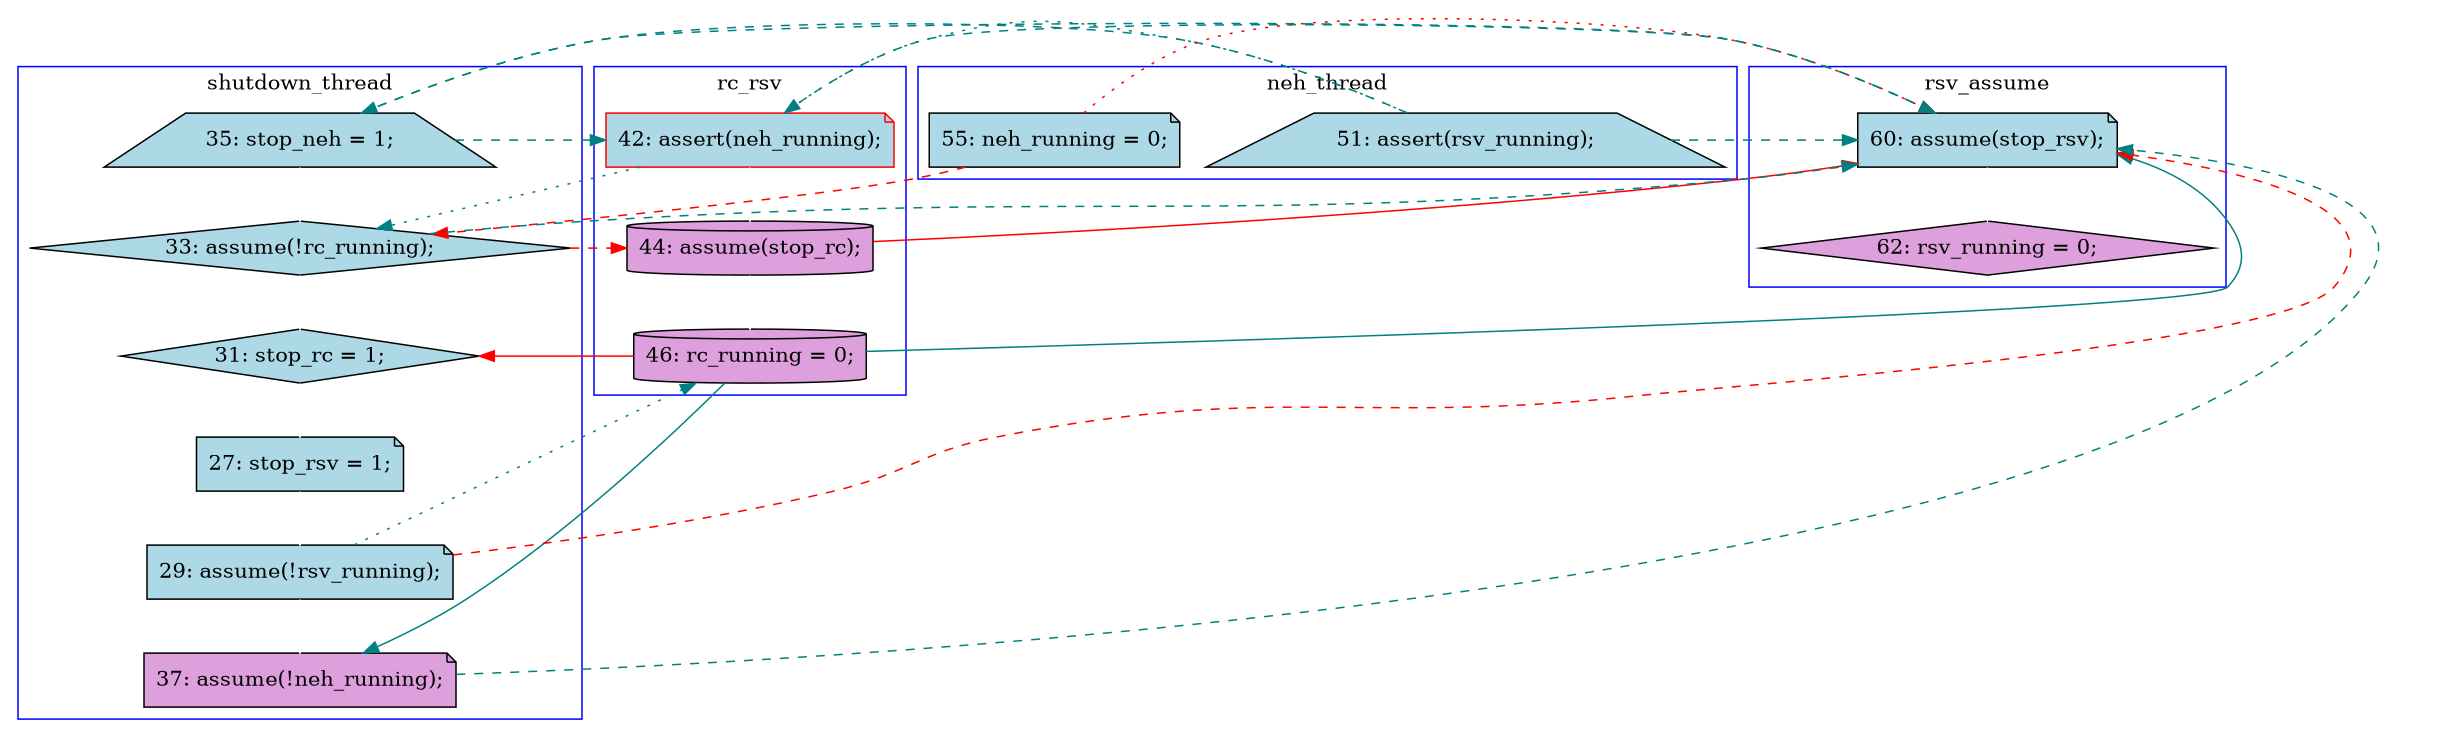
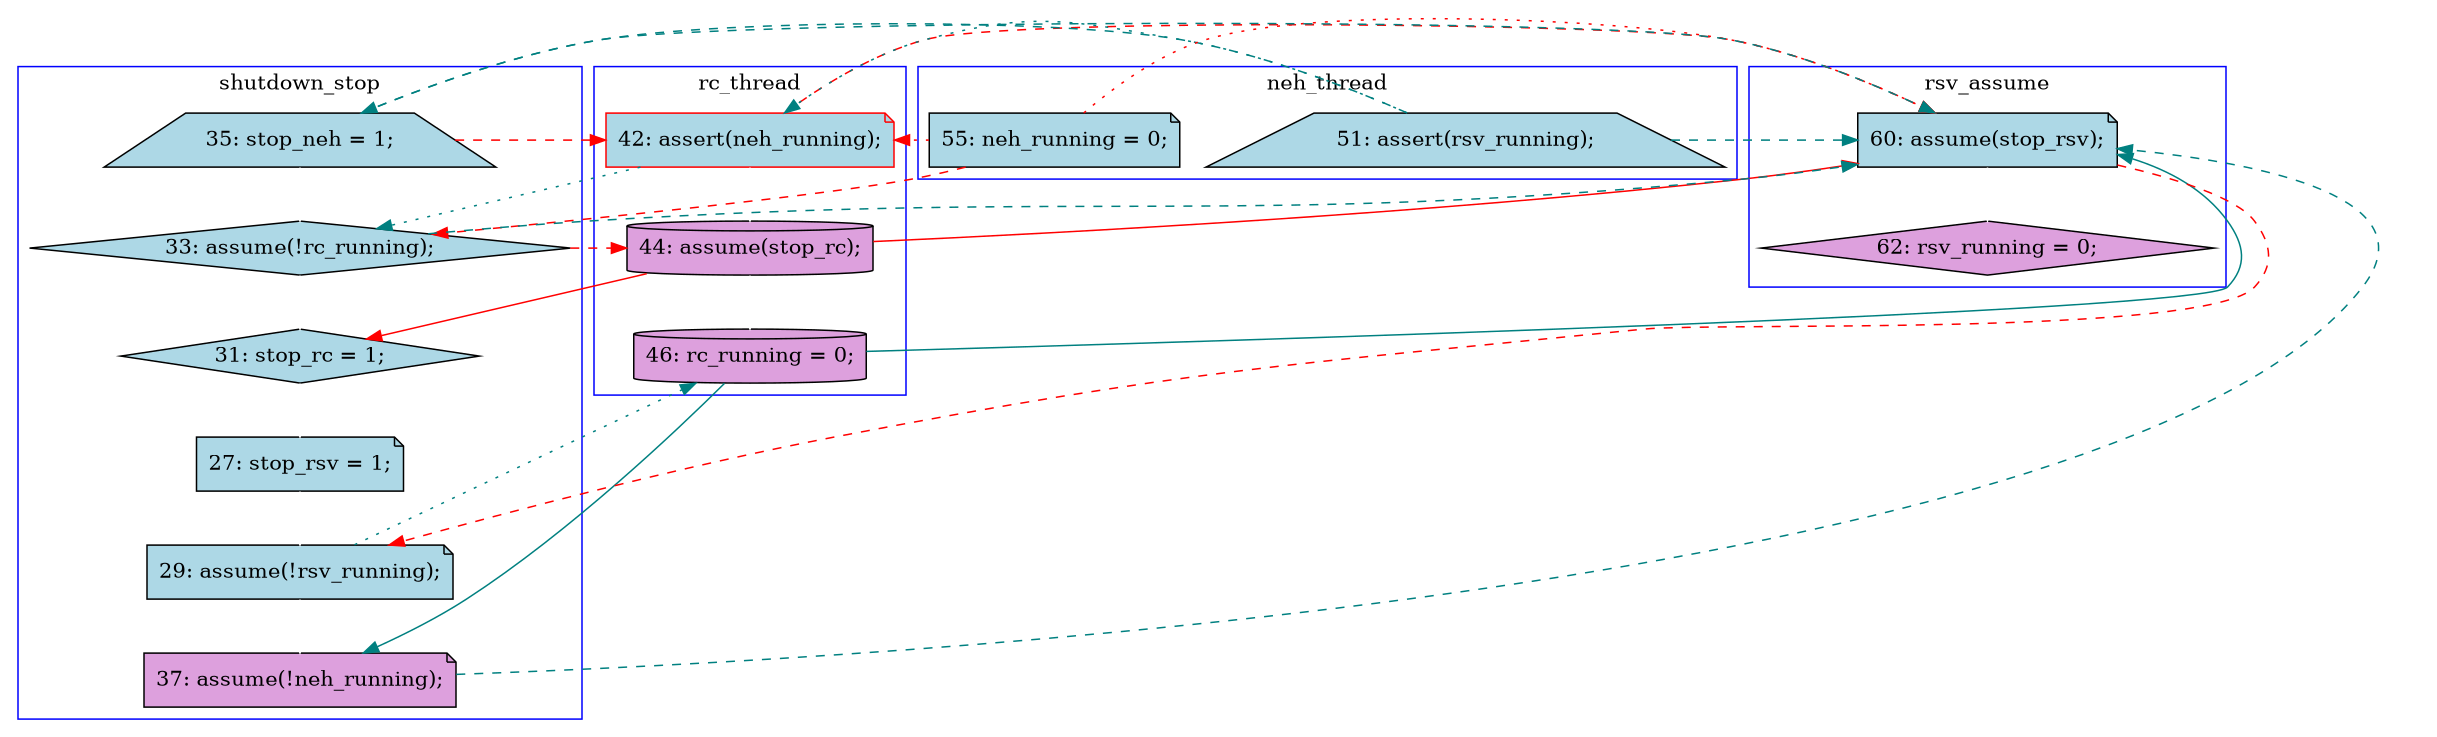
(1349, 25) -> (1349, 25)
(300, 84) -> (300, 84)
(750, 84) -> (750, 84)
(523, 140) -> (523, 140)
none -> (919, 140)
(564, 356) -> (514, 305)
(1537, 404) -> (1434, 350)
